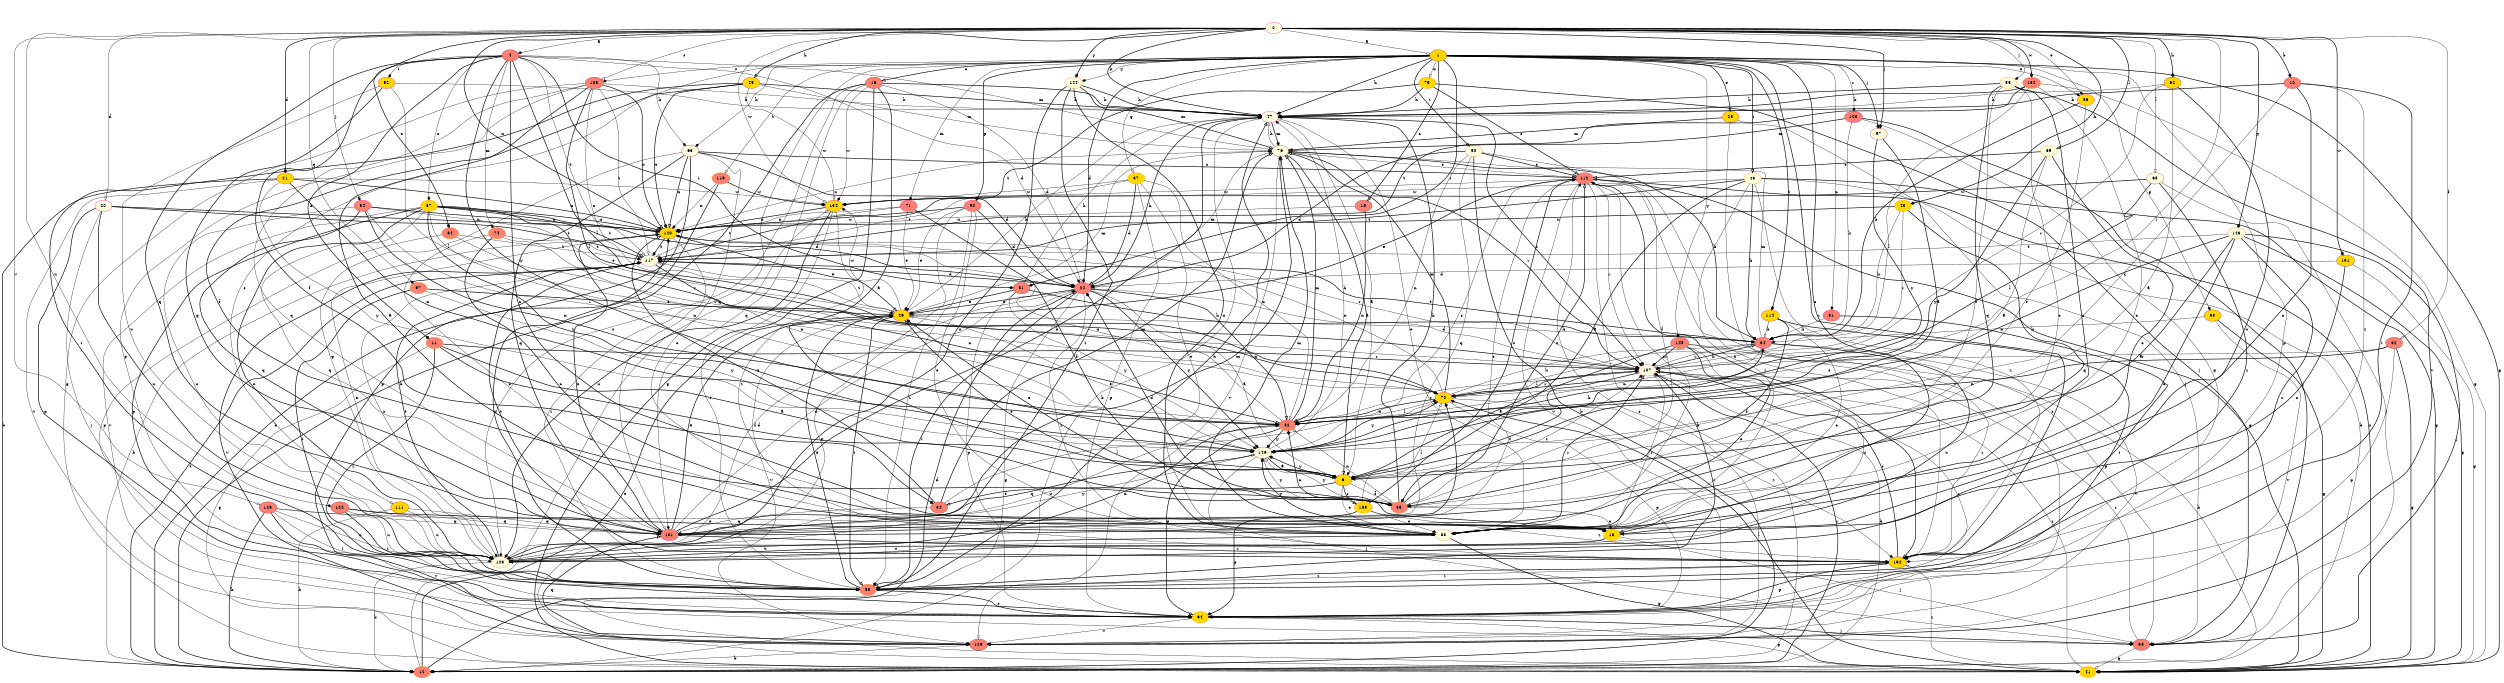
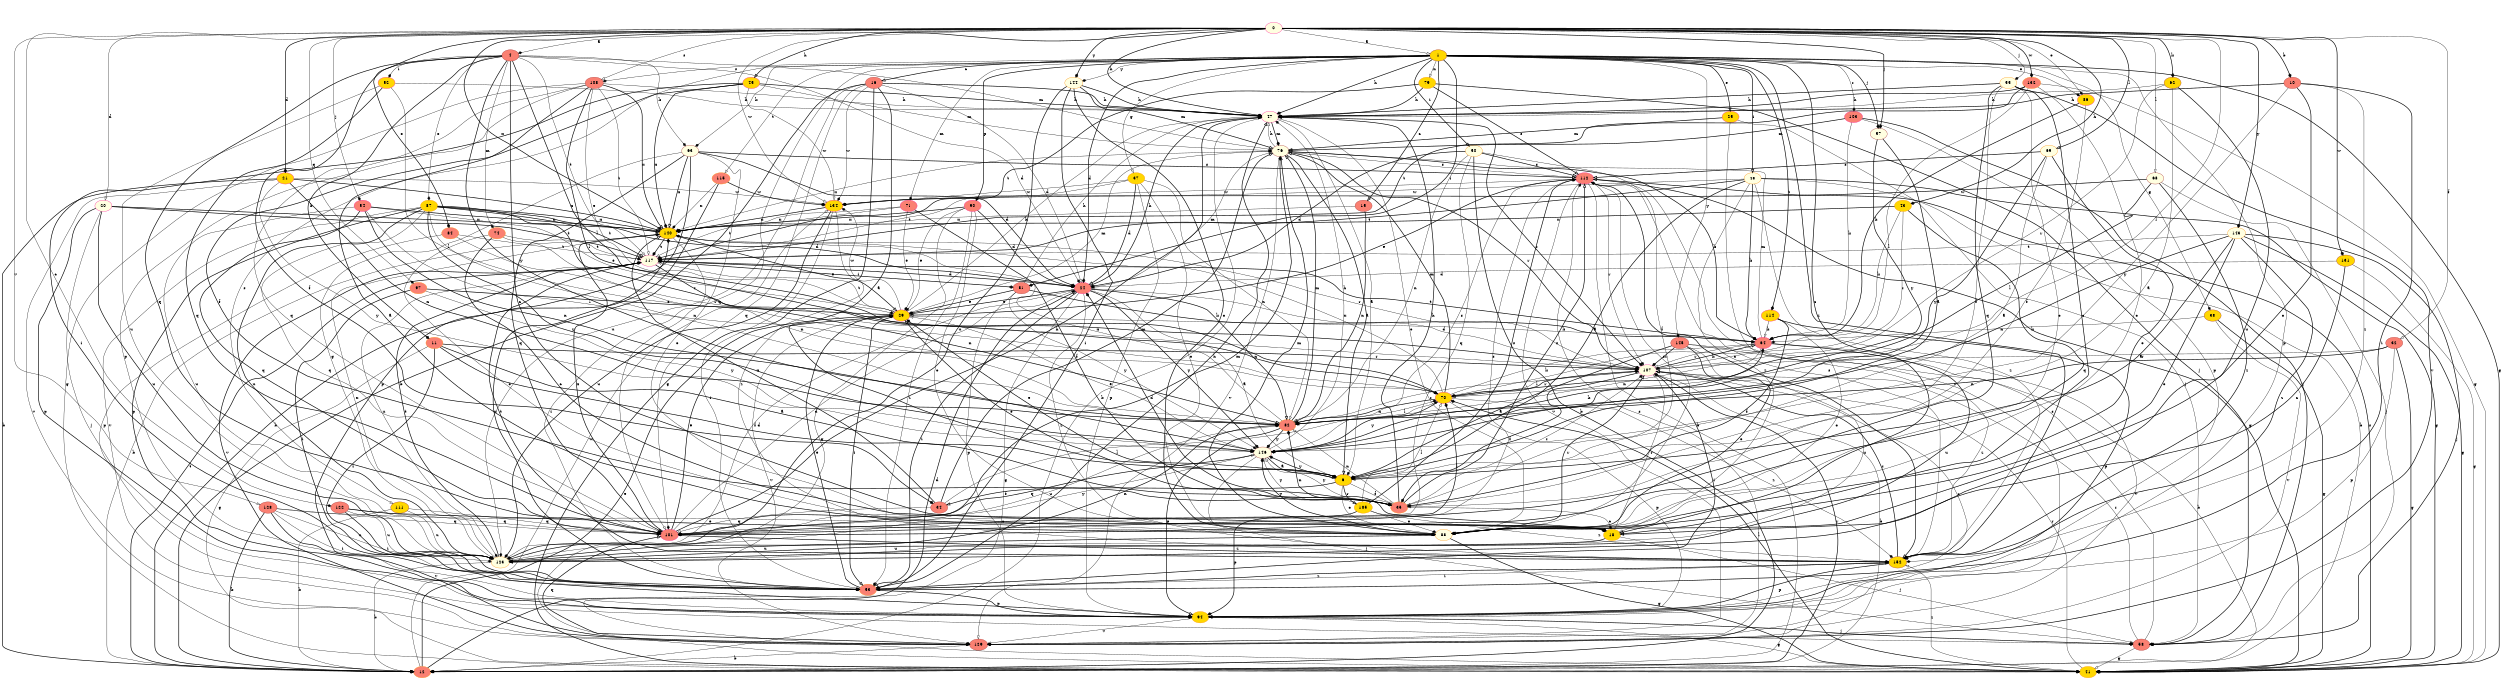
(726, 208) -> (834, 274)
(56, 274) -> (56, 274)
(1831, 316) -> none
(999, 604) -> (999, 604)
